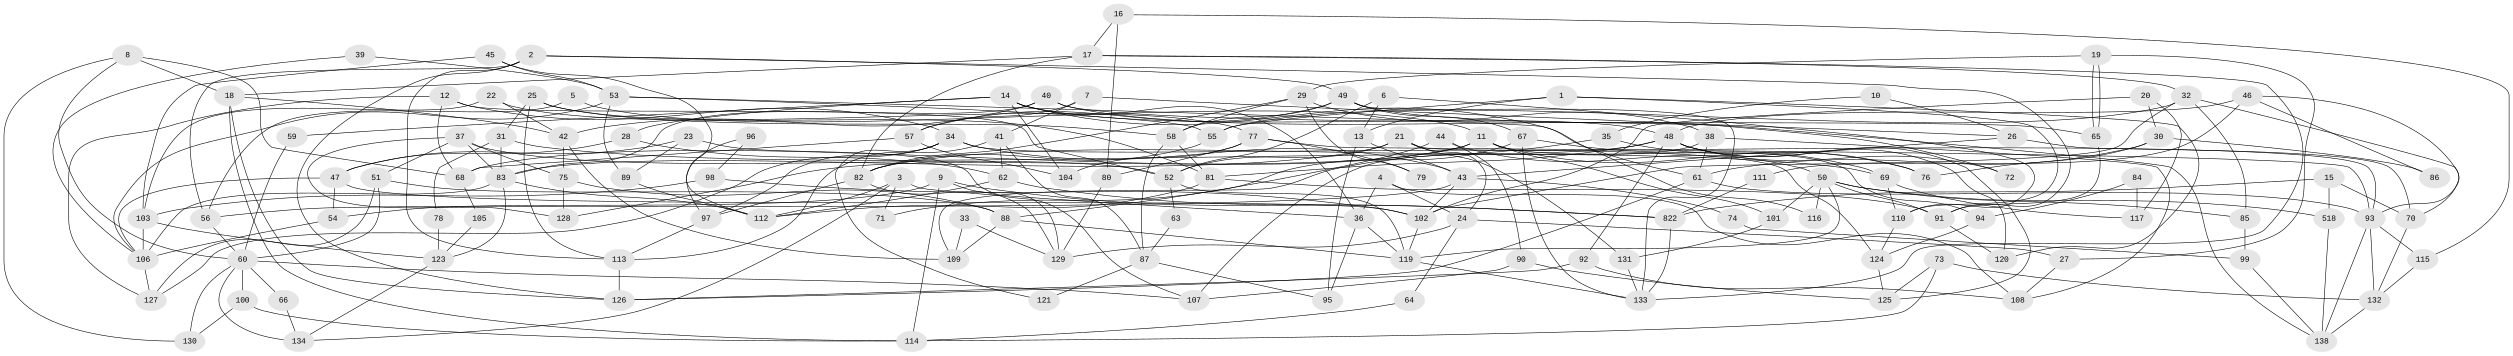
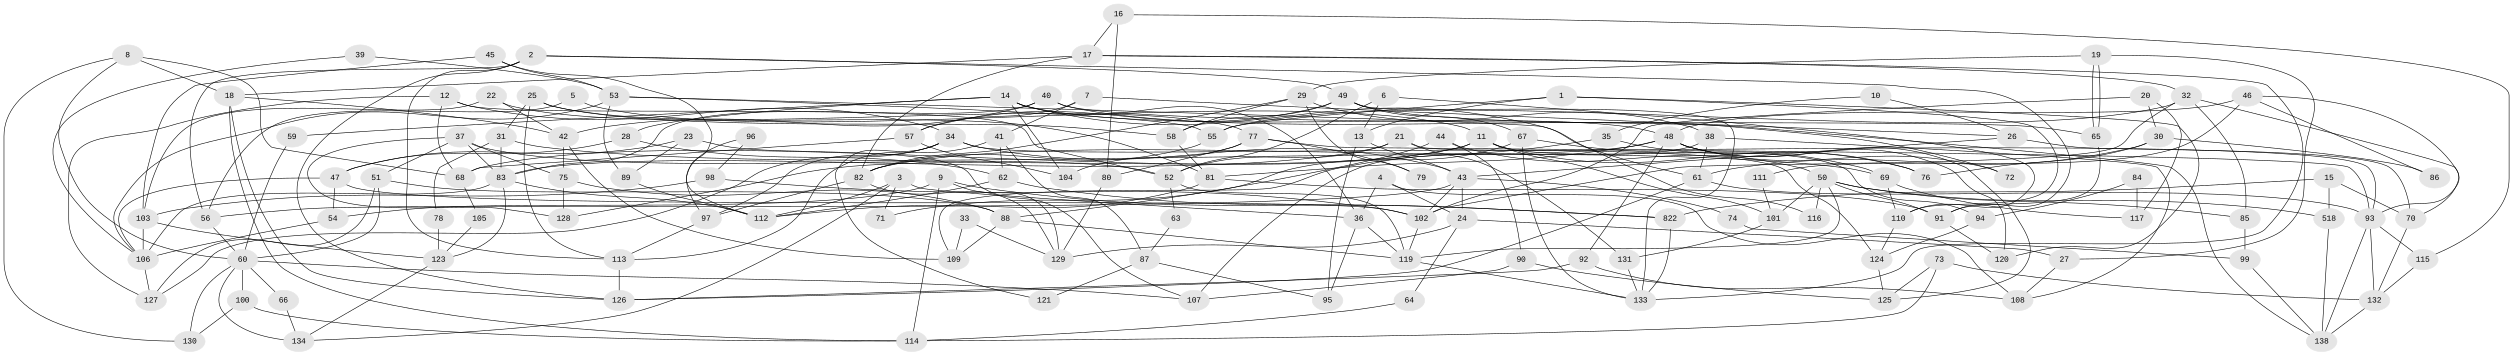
(1483, 168) -> (1462, 198)
(1144, 187) -> none
(1708, 201) -> (1766, 198)
